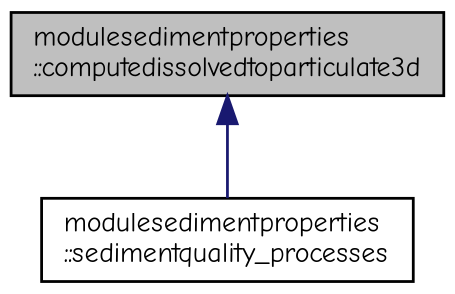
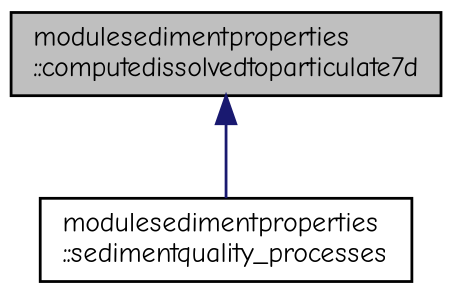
(227, 54) -> (226, 54)
